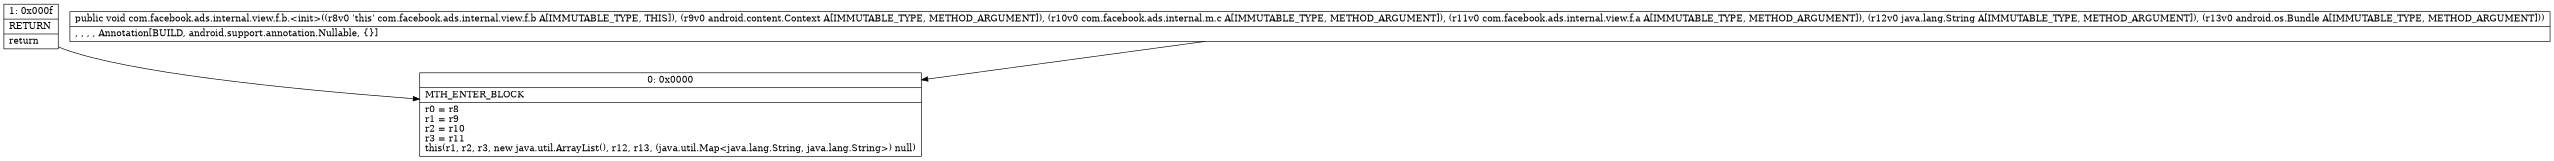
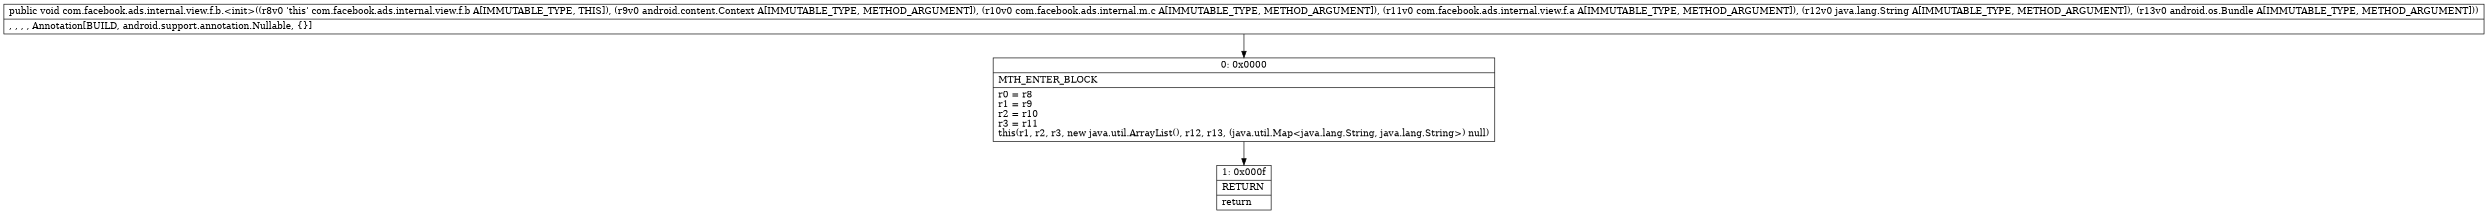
(234, 81) -> (1244, 150)
